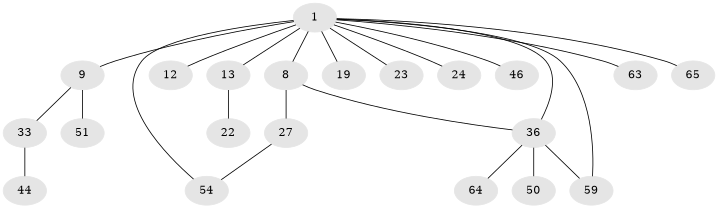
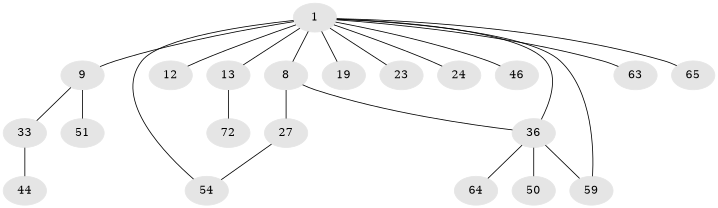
(228, 133) -> (228, 133)
